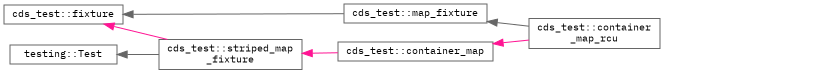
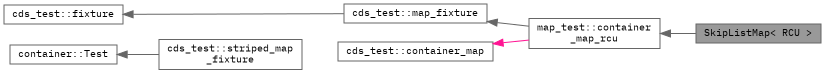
(141, 33) -> none
(594, 34) -> (594, 34)
none -> (758, 34)
(325, 53) -> none
(64, 54) -> (64, 54)
